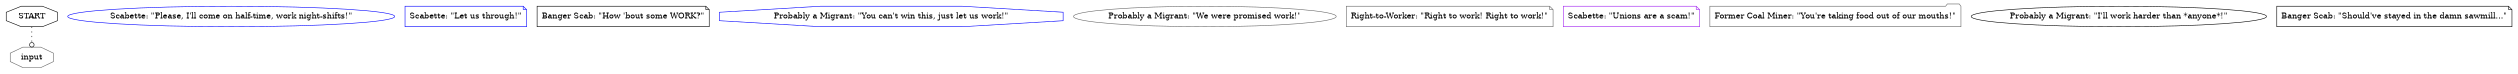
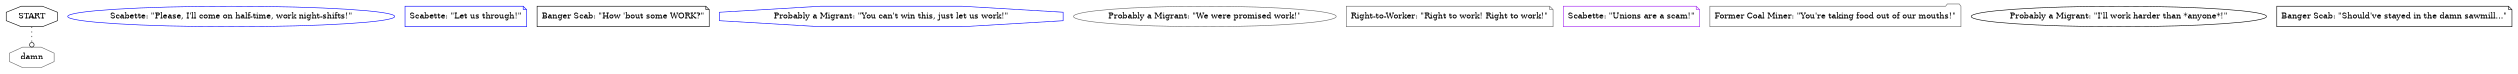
(32, 57) -> (32, 57)
